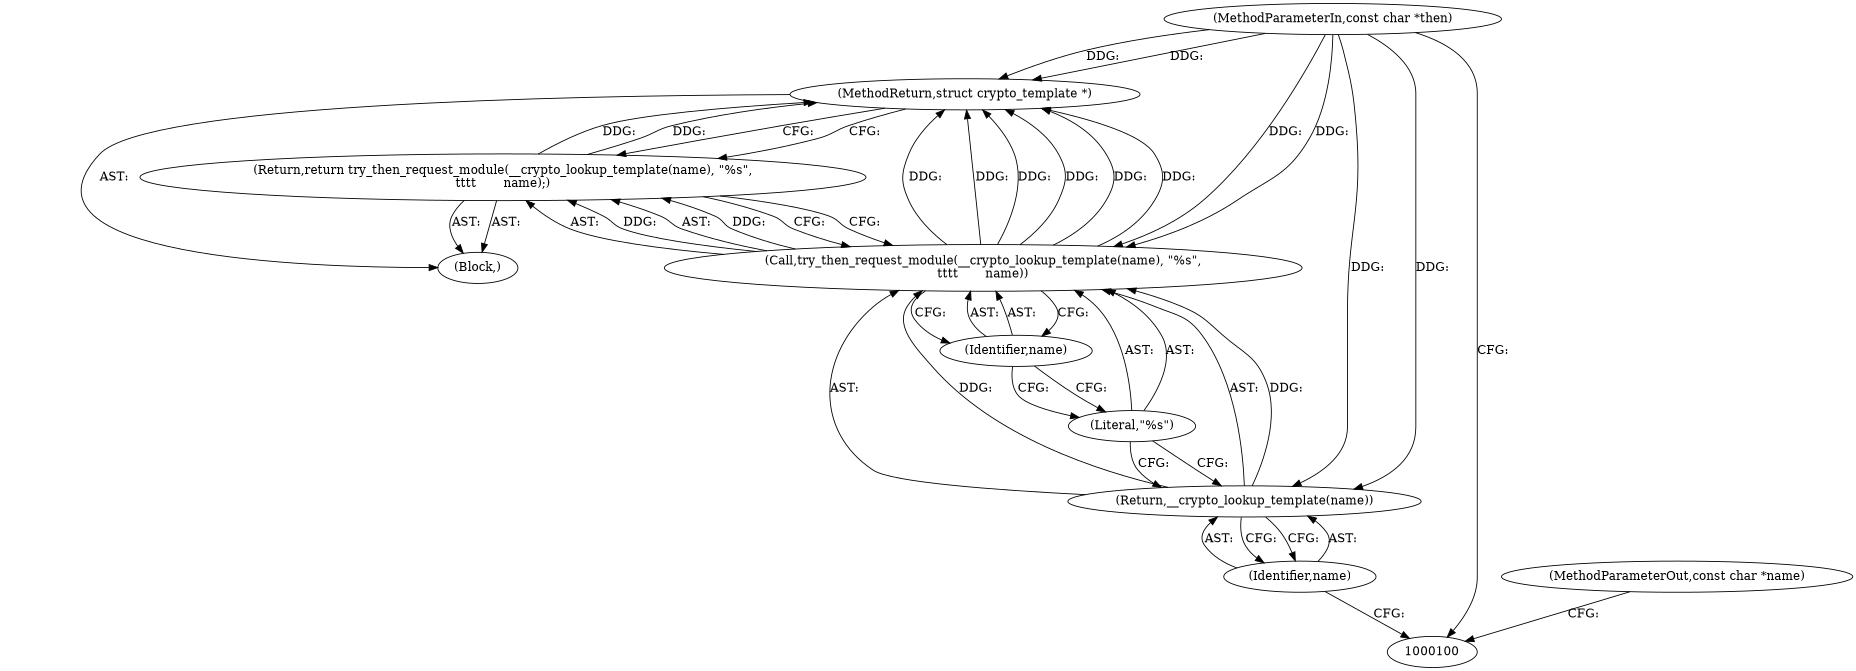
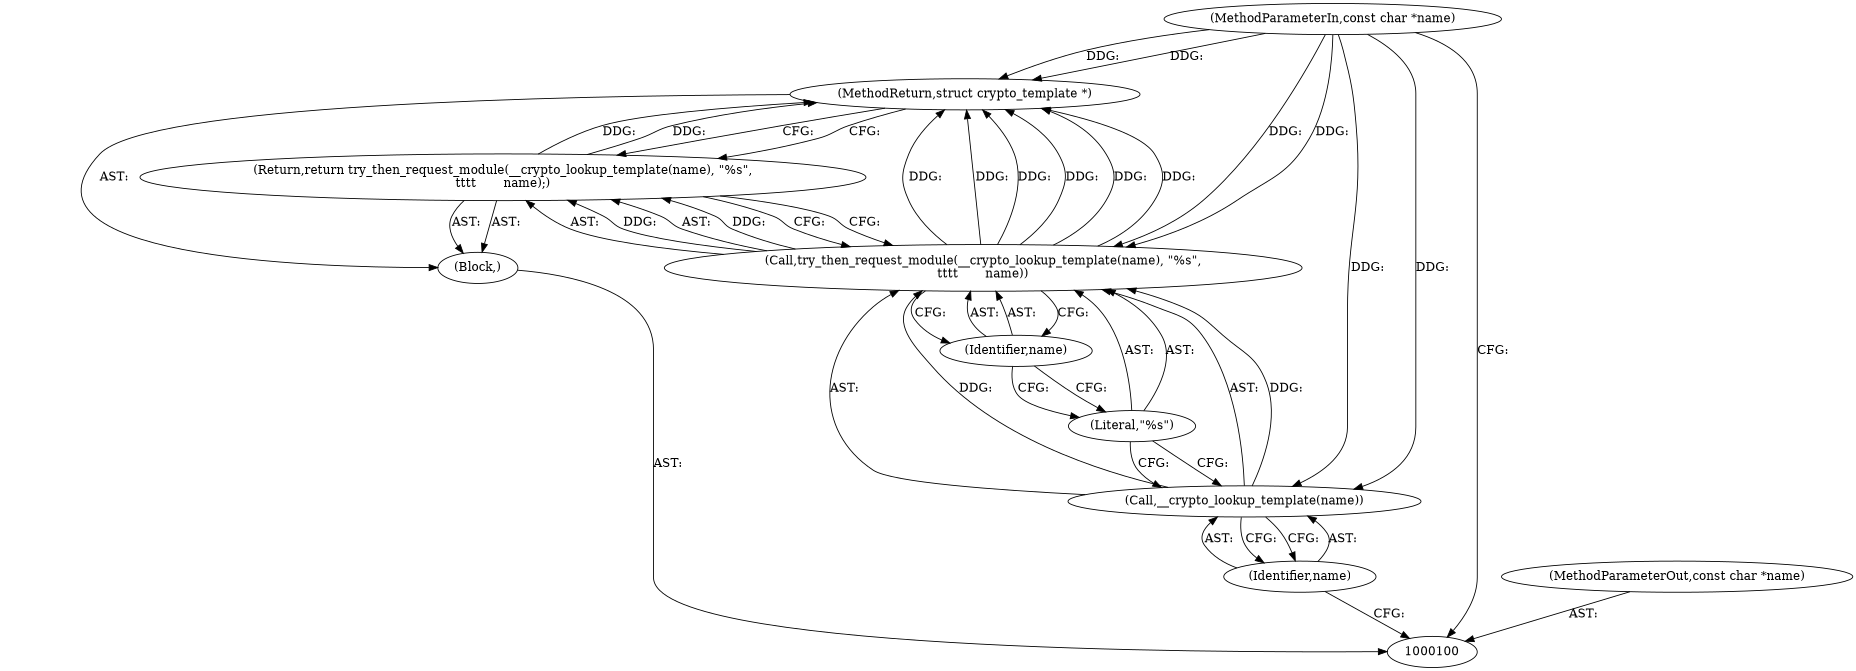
(1333, 19) -> (1333, 19)
(1245, 501) -> (1245, 501)
(1585, 614) -> (1585, 614)
none -> (810, 630)
